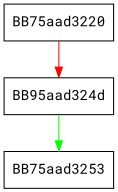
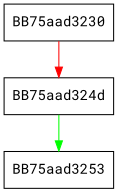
(59, 23) -> (59, 23)
(59, 96) -> (59, 96)
